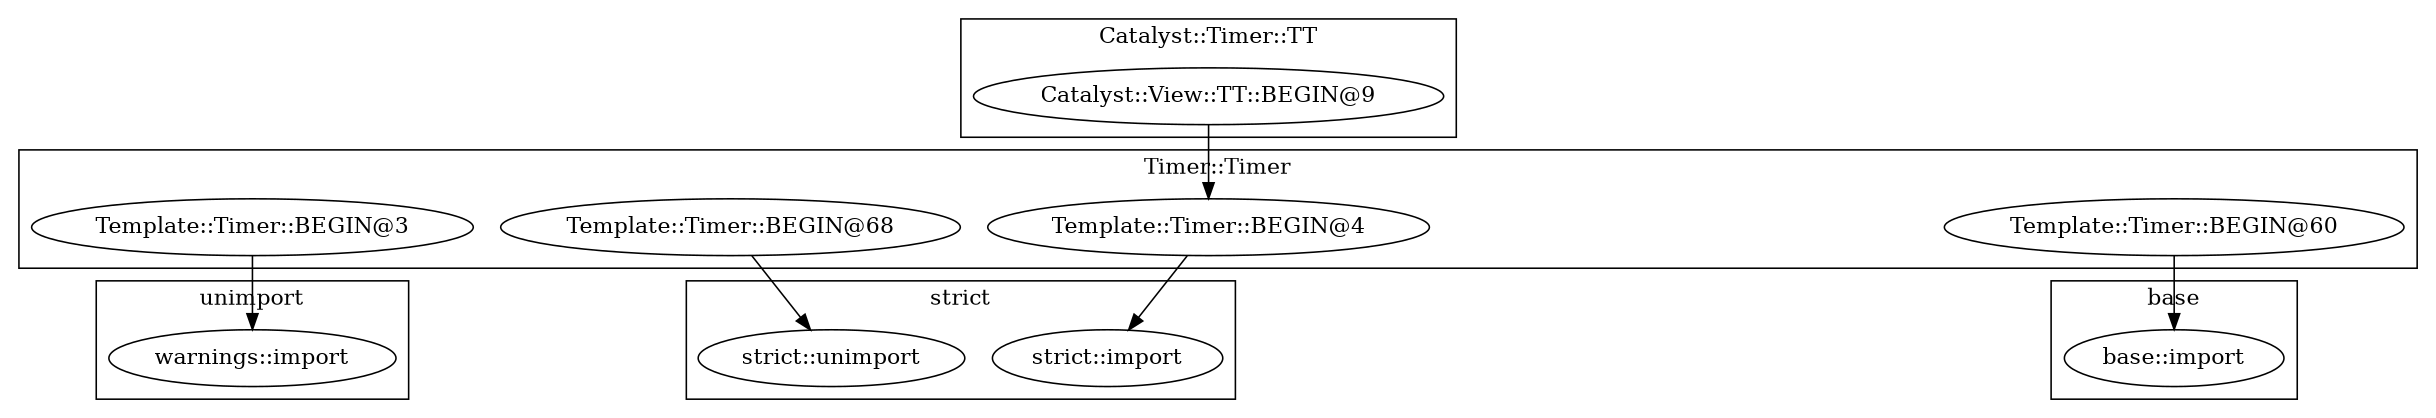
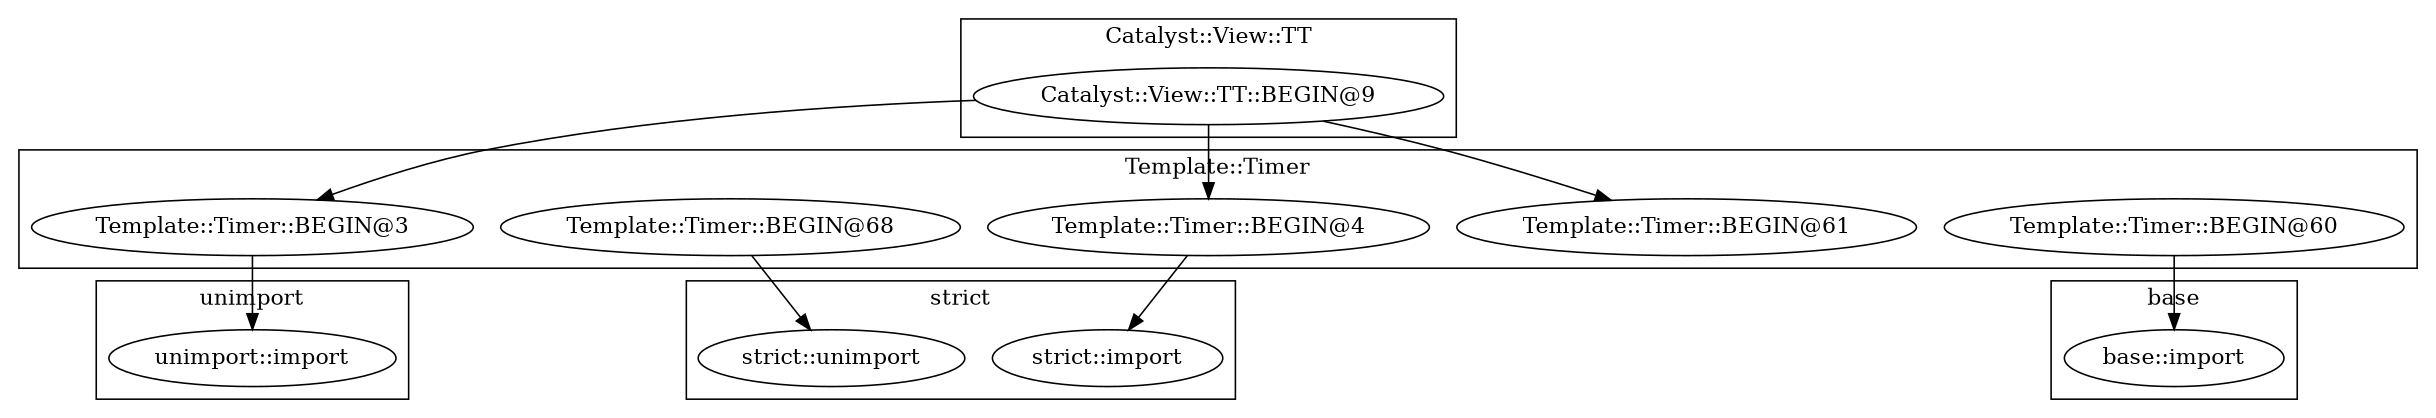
(1209, 37) -> (1209, 37)
none -> (651, 125)
(1218, 168) -> (1218, 168)
none -> (1687, 227)
(252, 358) -> (252, 358)
